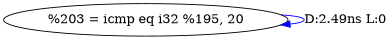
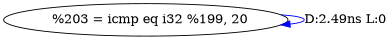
(146, 20) -> (146, 20)
